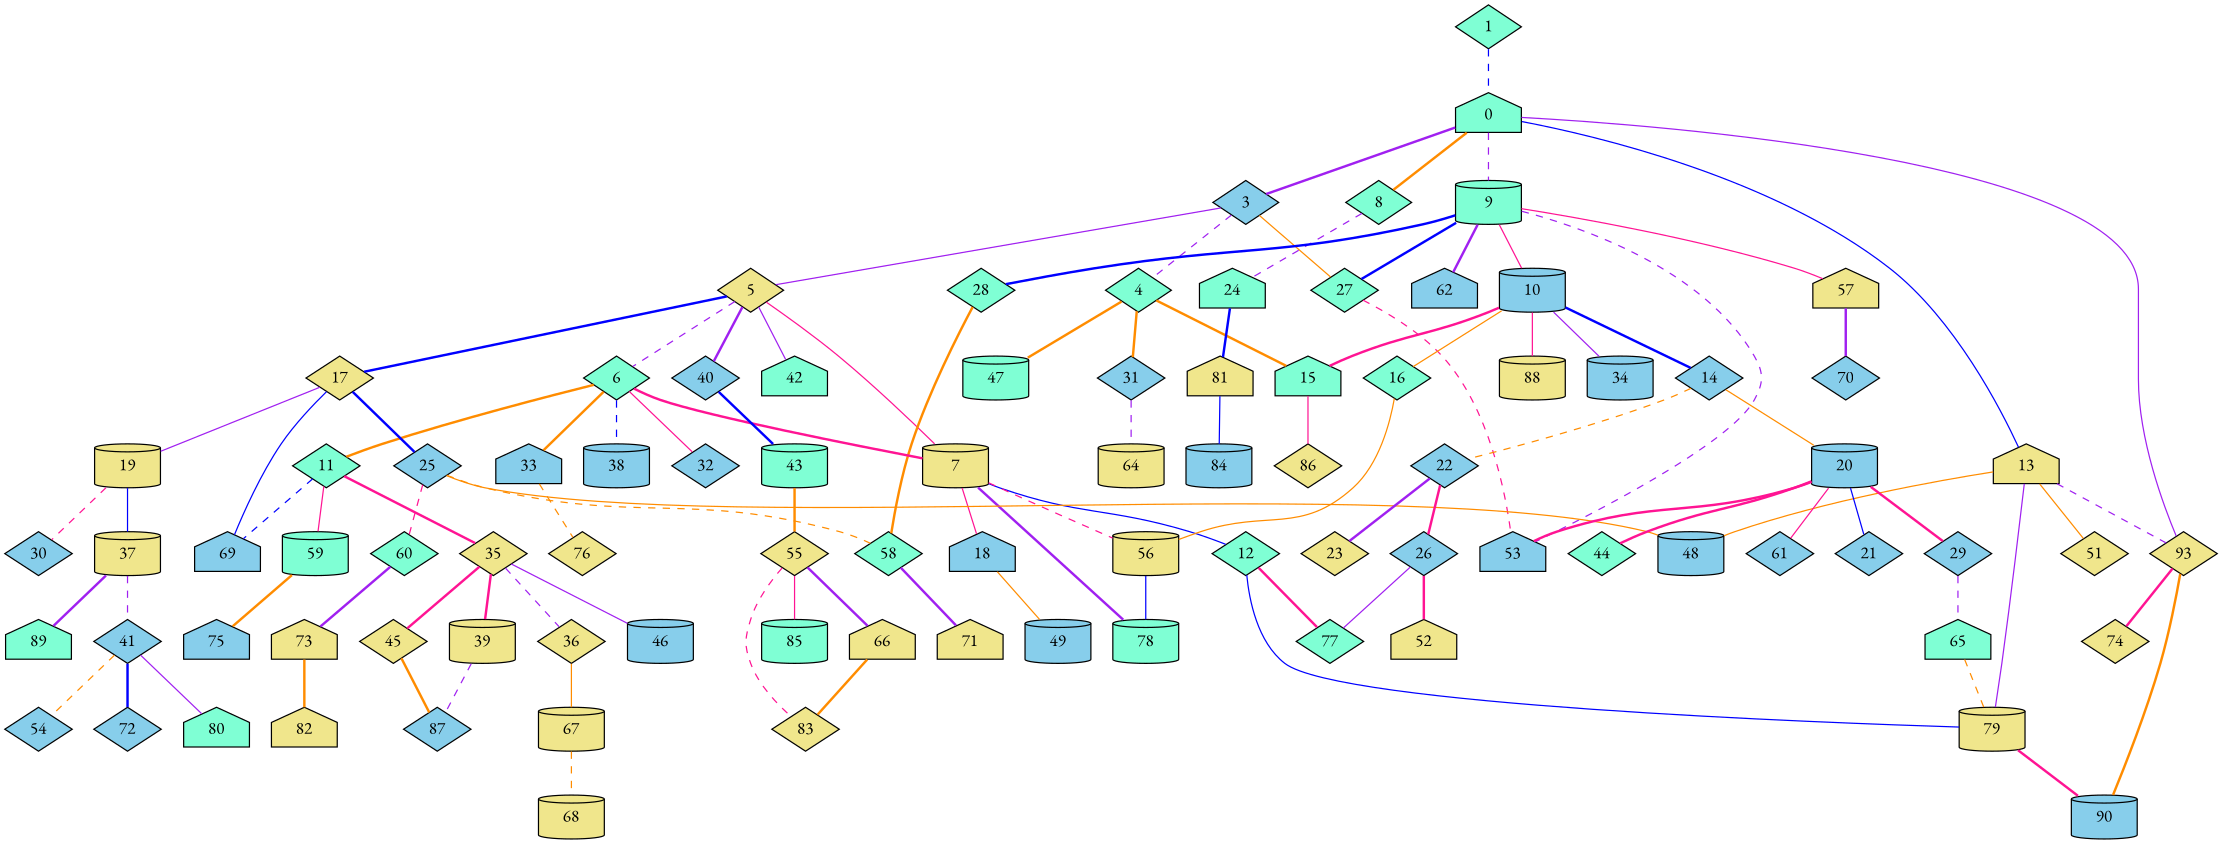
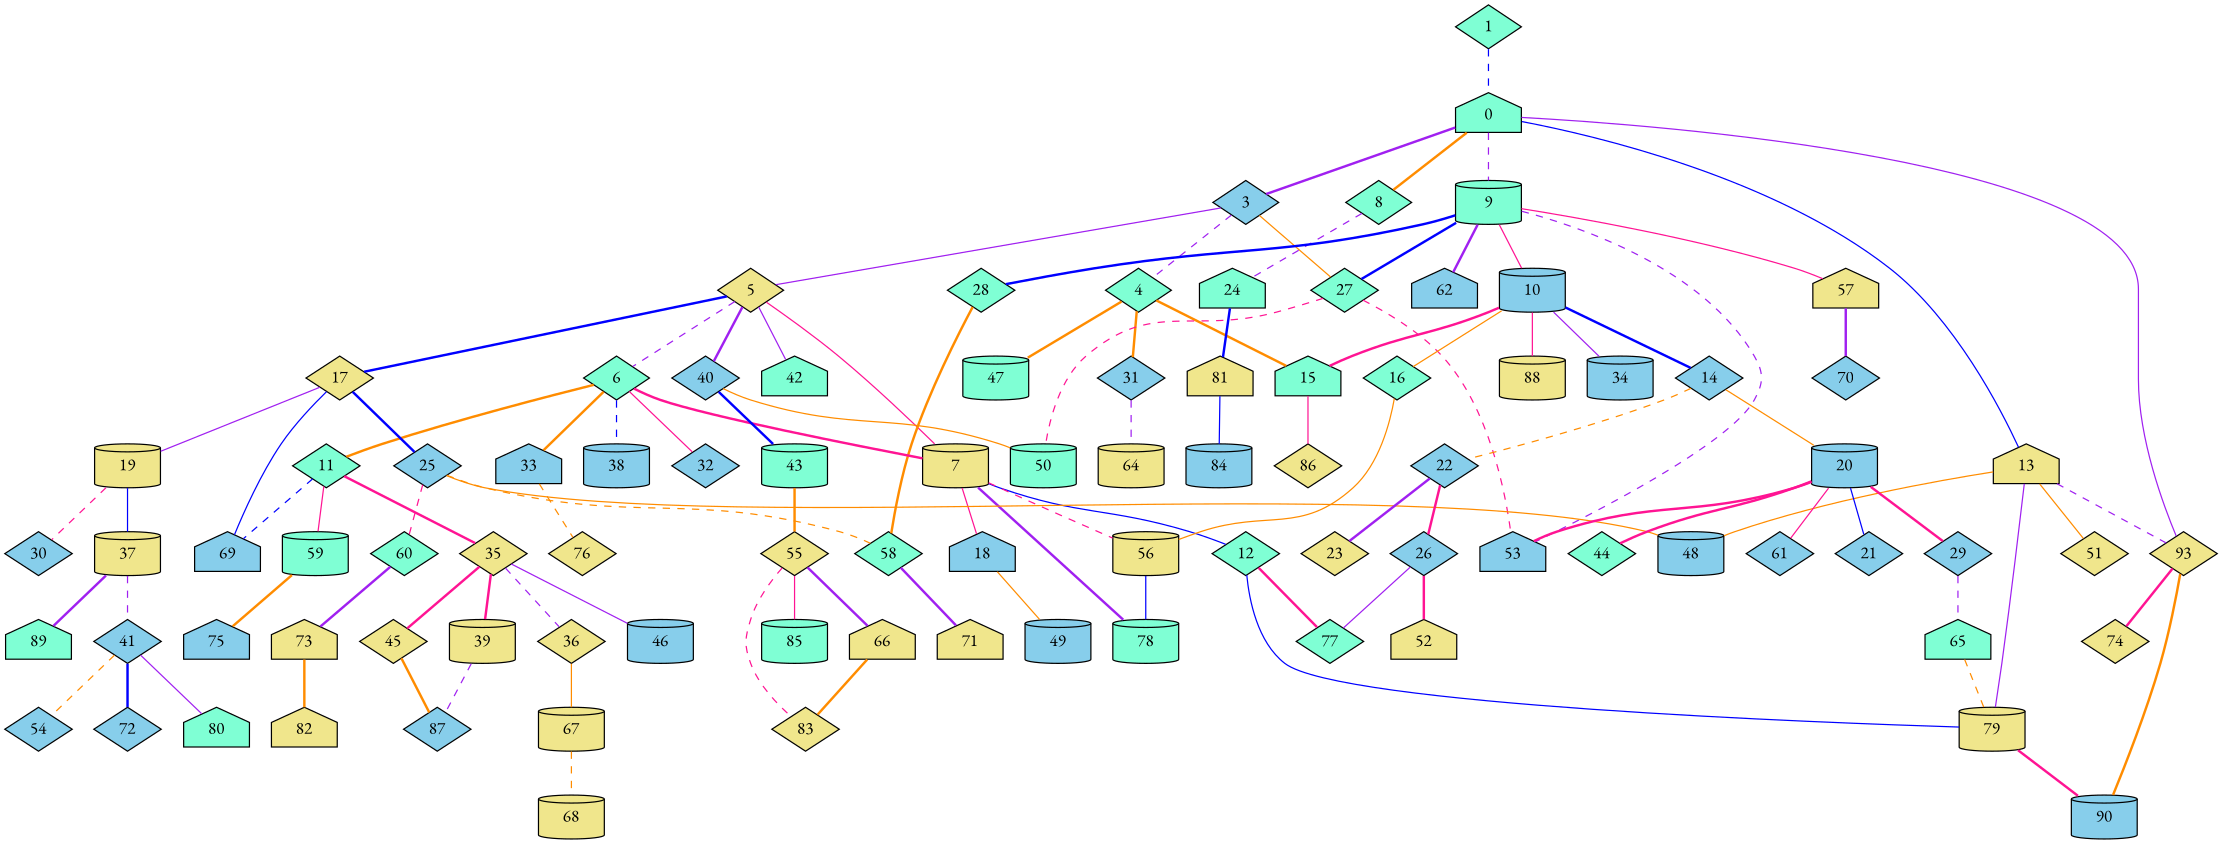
none -> (1043, 466)
